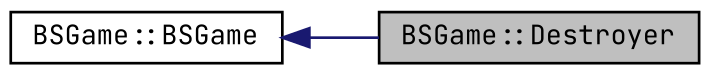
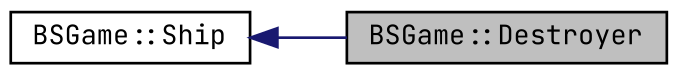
(147, 38) -> (130, 38)
